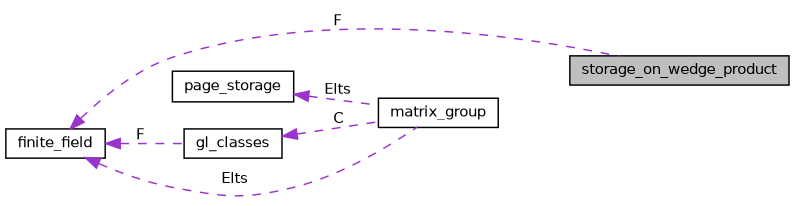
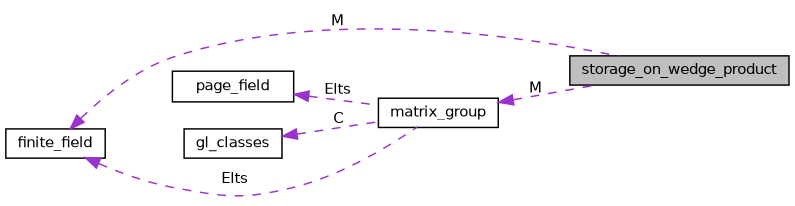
(336, 22) -> (336, 22)
(233, 87) -> (233, 87)
none -> (556, 92)
(152, 144) -> none
